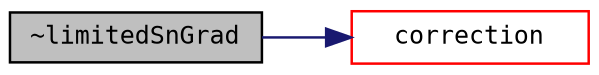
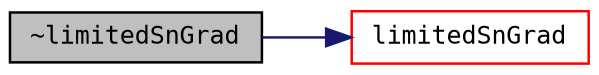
(470, 37) -> (470, 37)
